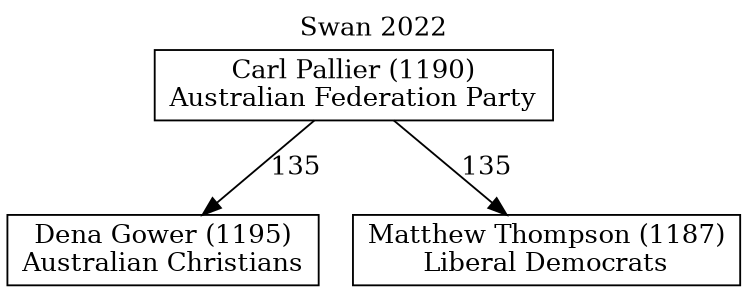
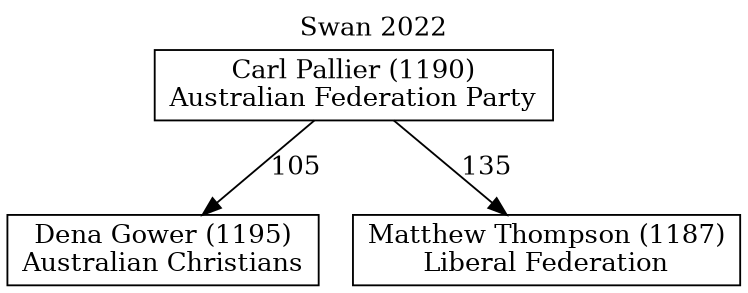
(296, 168) -> (296, 168)
(547, 250) -> (547, 250)
